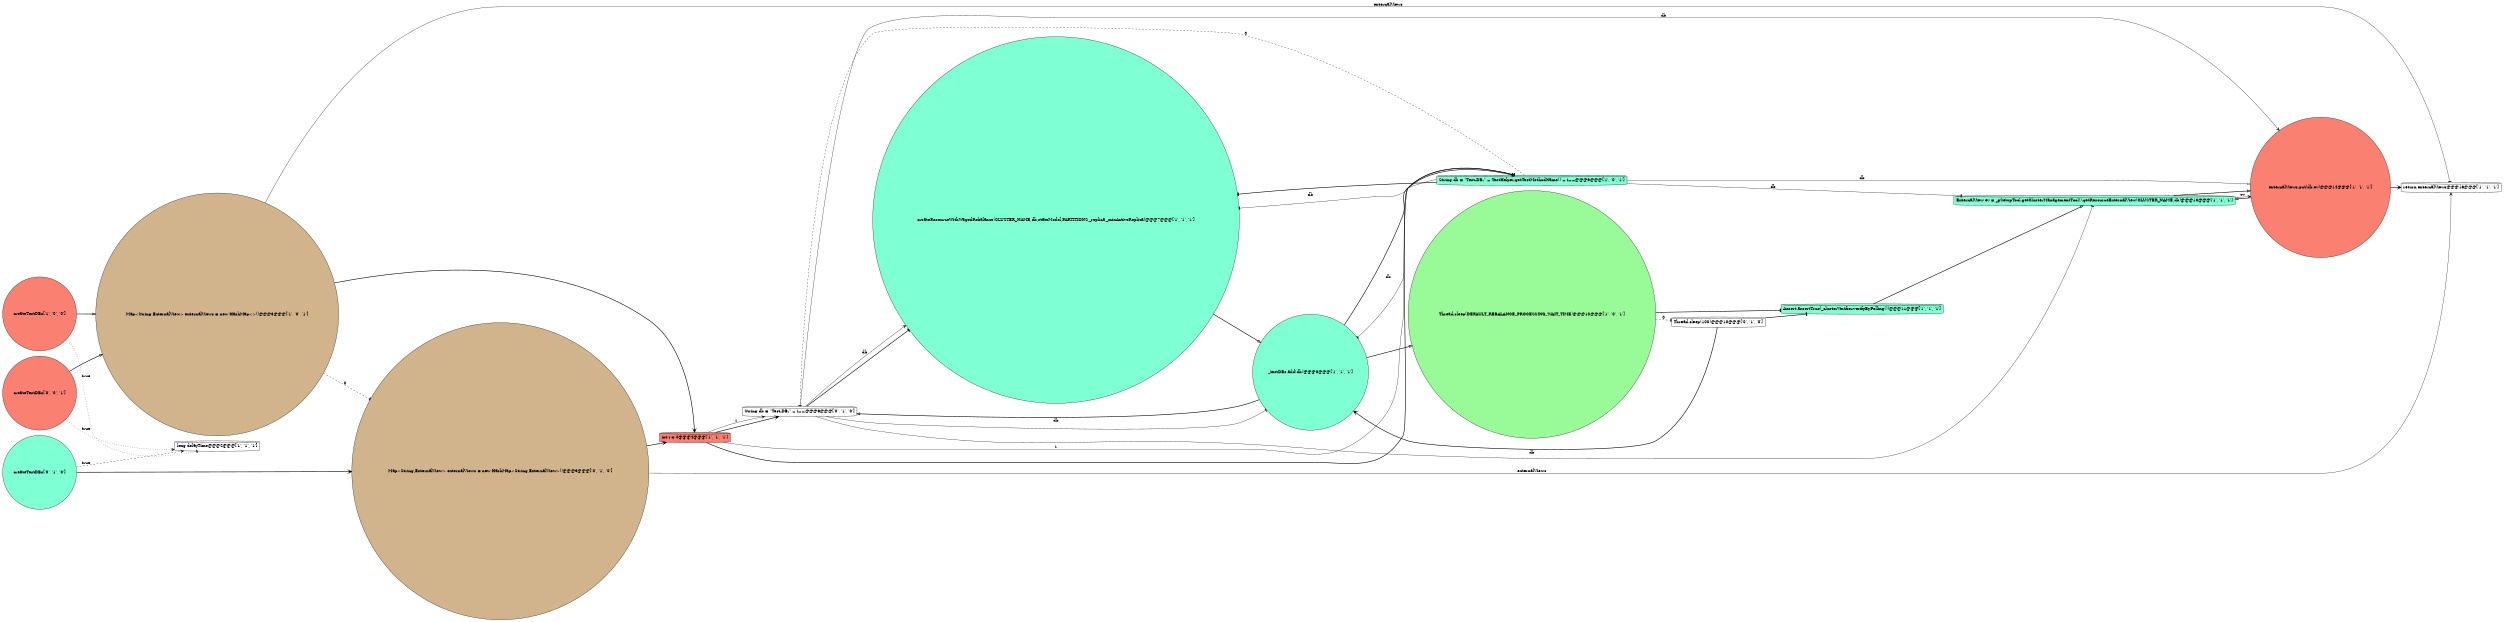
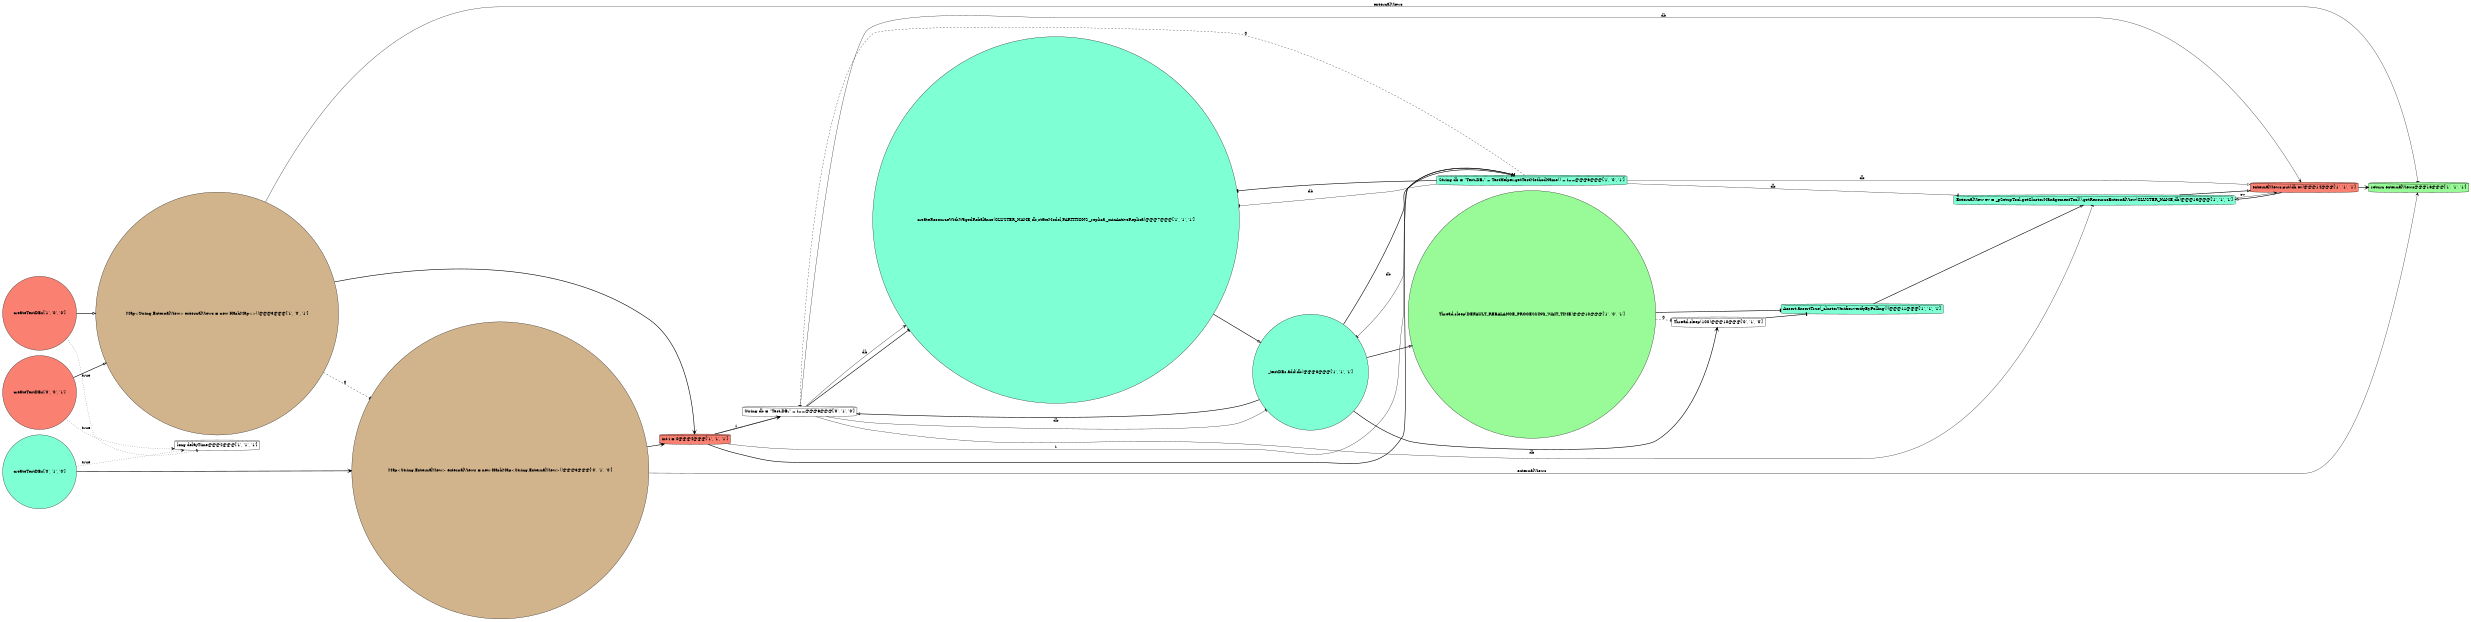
(2320, 187) -> (2304, 187)
(2451, 187) -> (2419, 187)
(1569, 449) -> (1566, 449)
(129, 459) -> (129, 458)
